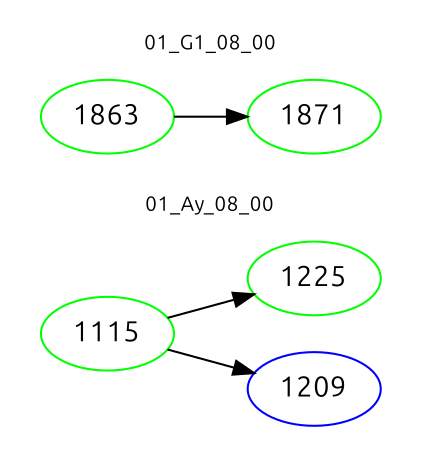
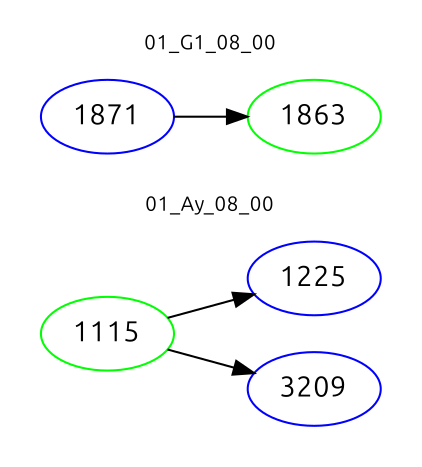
(200, 117) -> (200, 117)
(314, 117) -> (107, 117)
(314, 278) -> (314, 278)
(314, 389) -> (314, 389)
